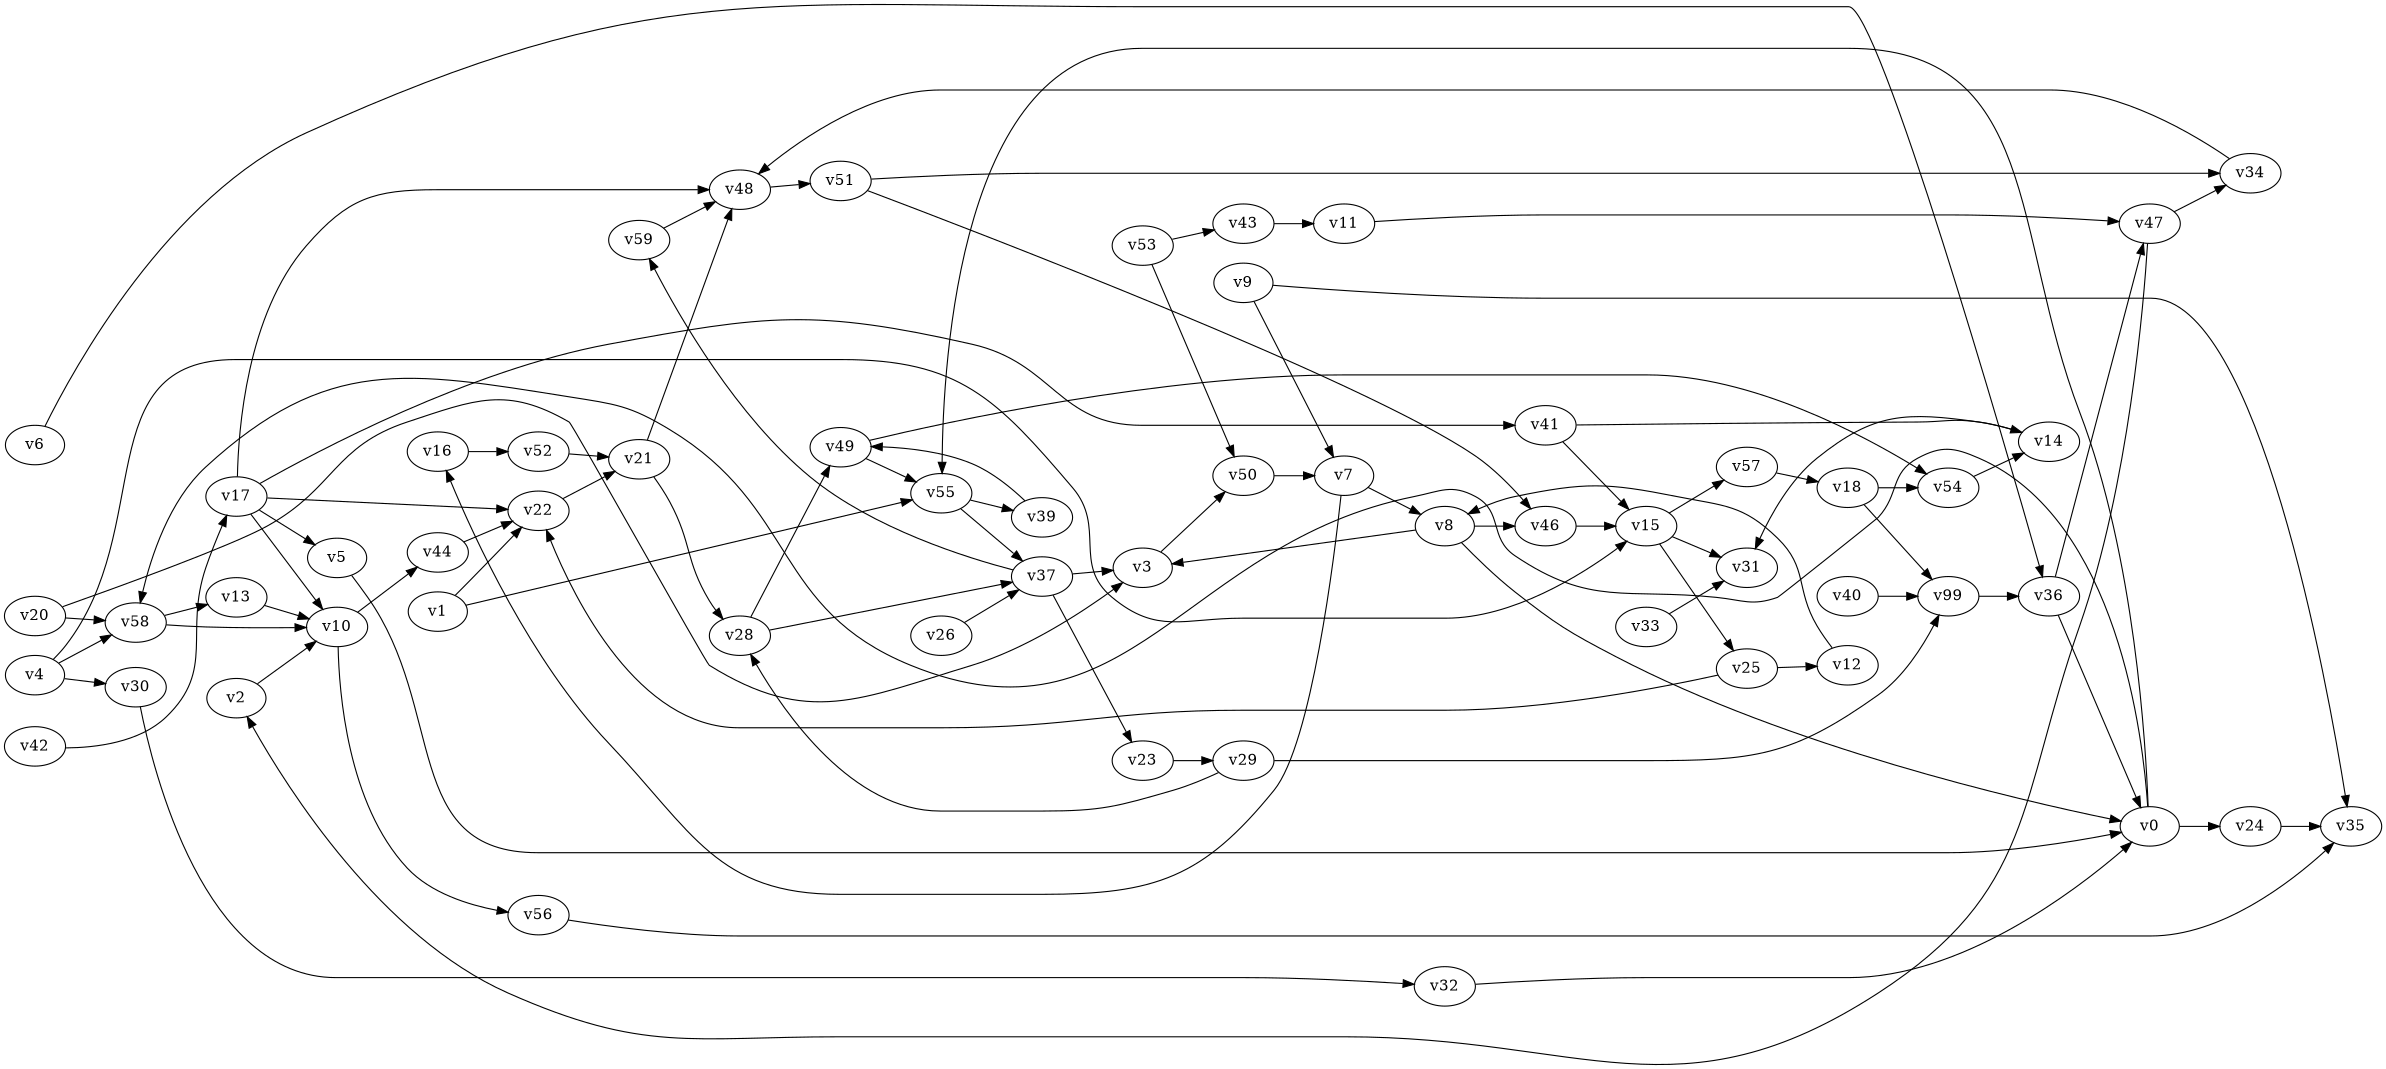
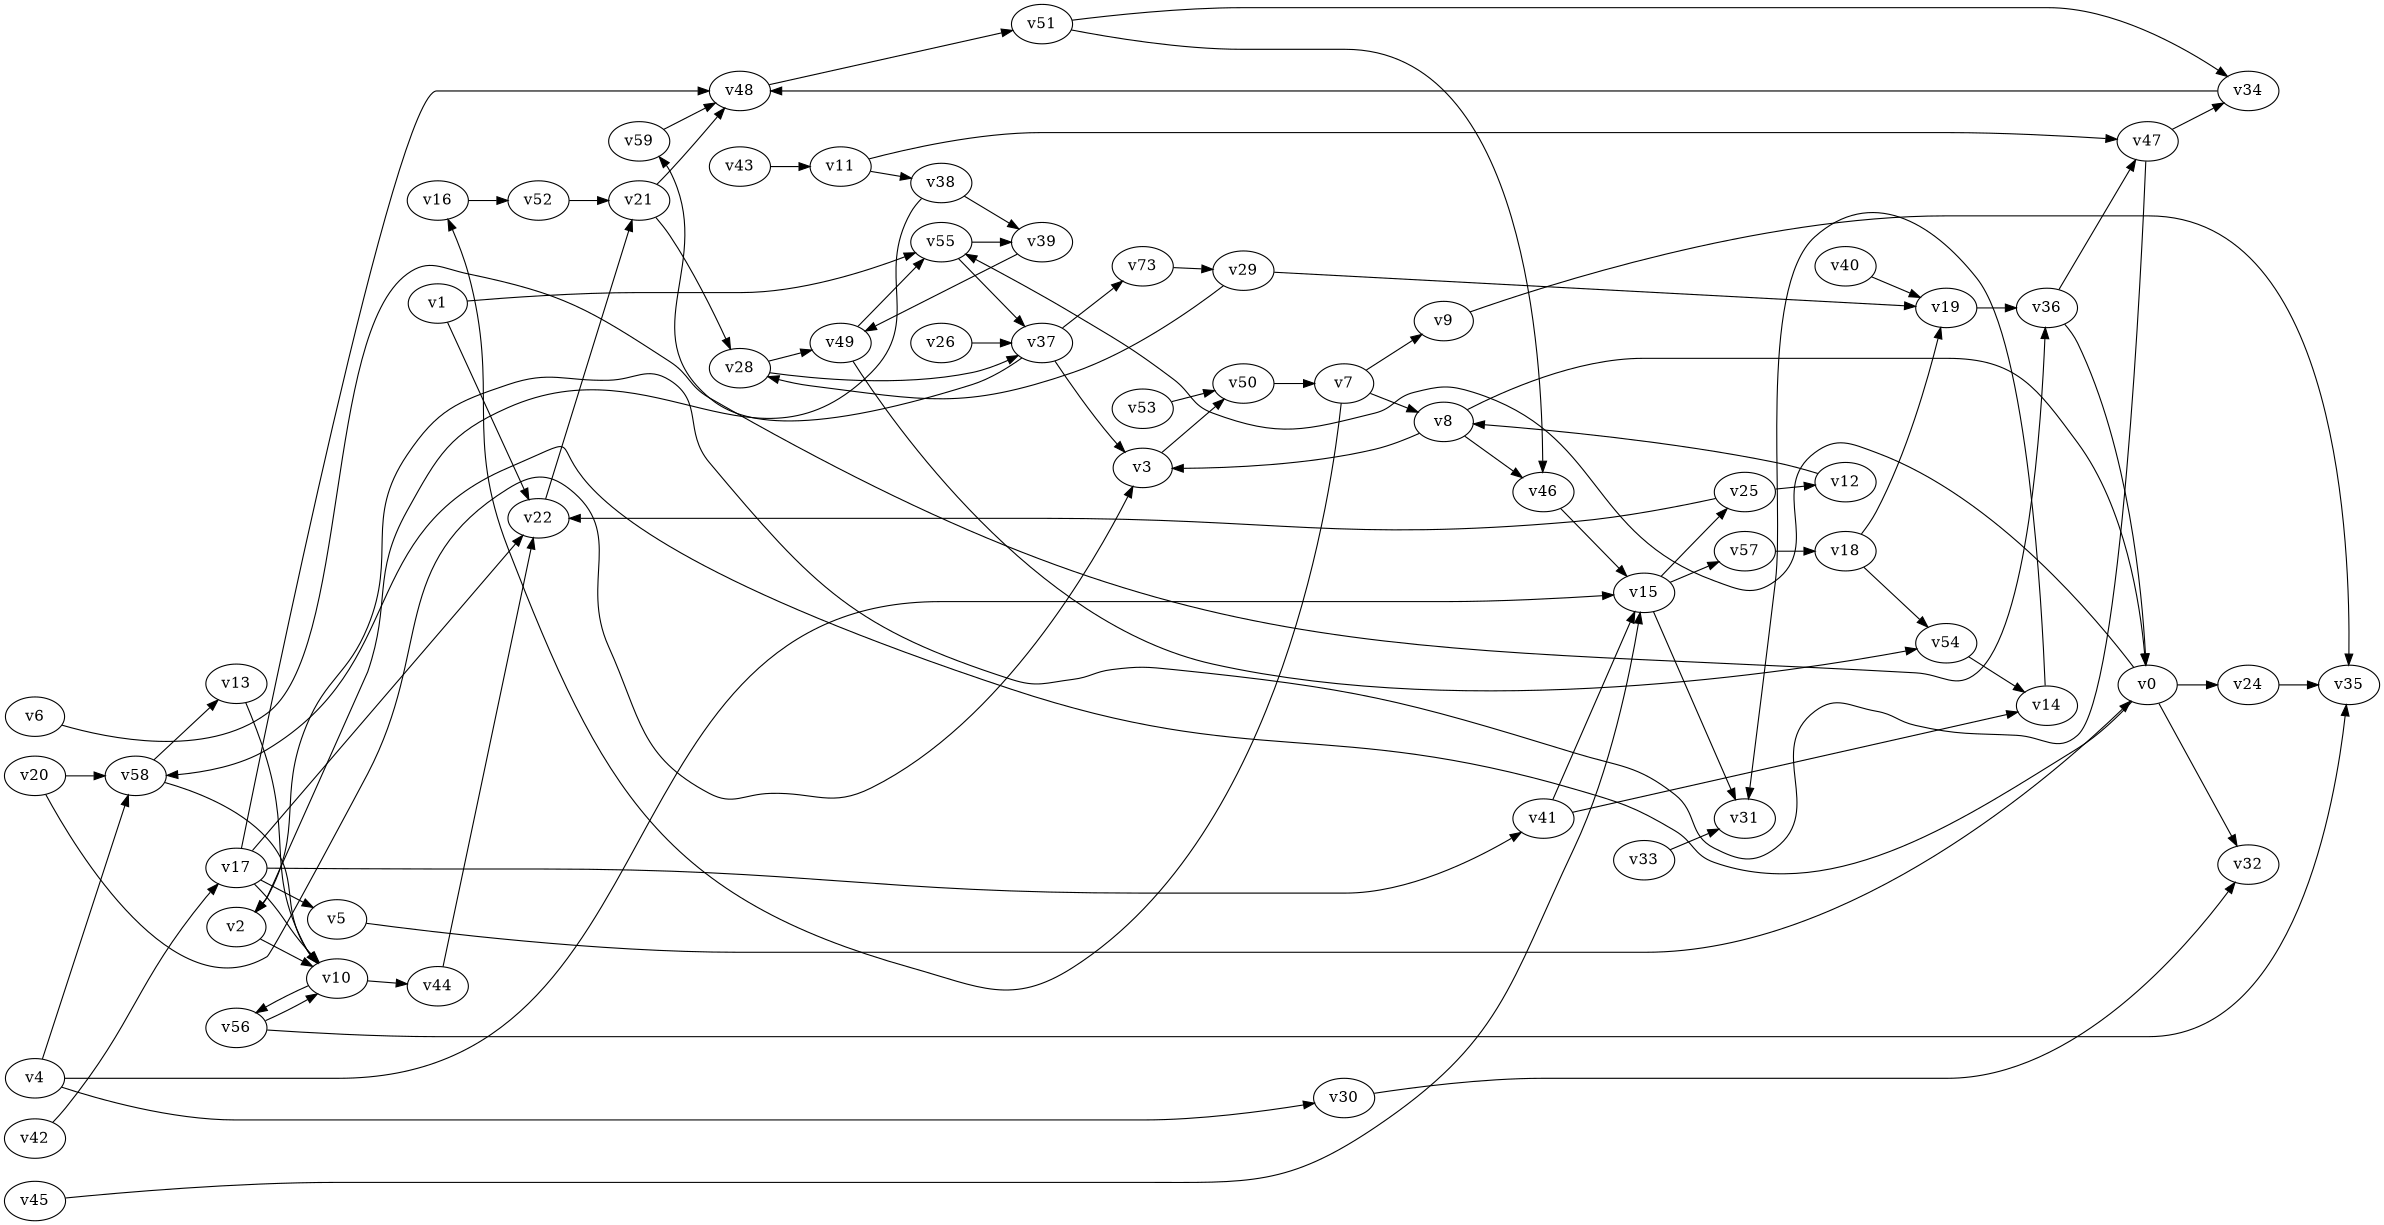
none -> (941, 183)
(1188, 236) -> none
(1297, 385) -> (1389, 355)
(1948, 596) -> (1946, 308)
(1143, 761) -> (1143, 266)
(1816, 978) -> (2195, 770)
none -> (287, 1011)
none -> (35, 1201)
